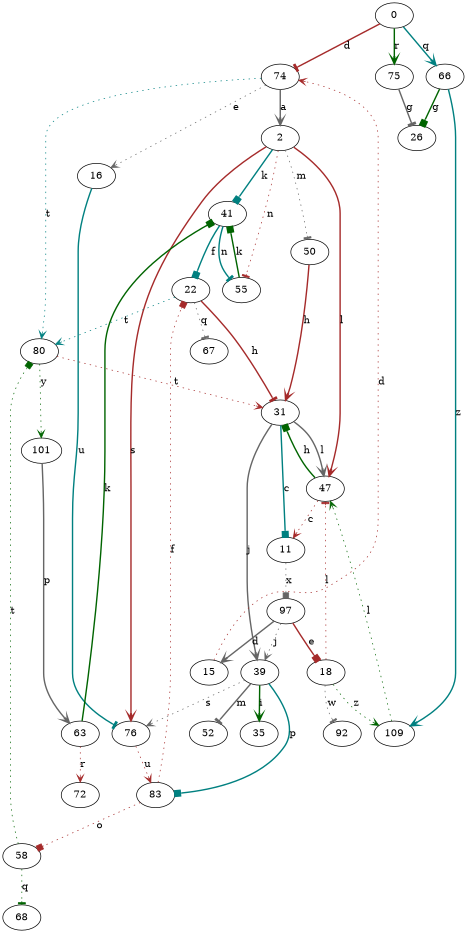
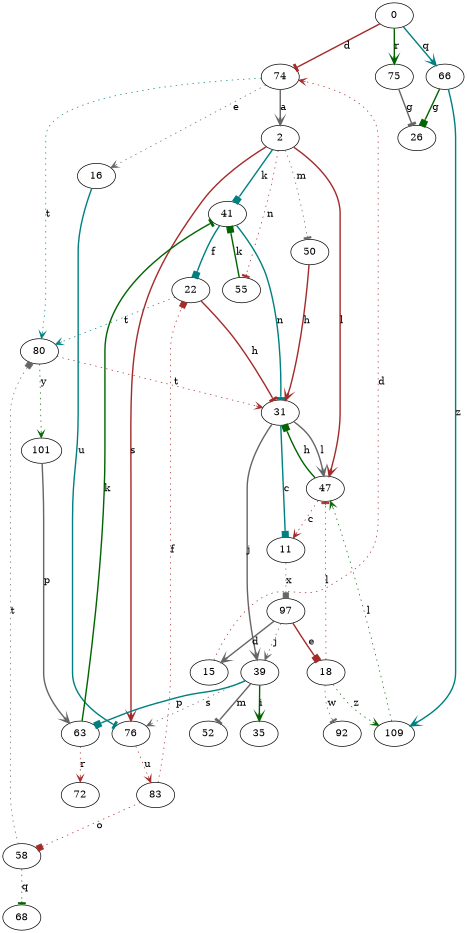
(219, 253) -> (274, 306)
(209, 351) -> none
(105, 451) -> (105, 451)
(11, 605) -> (11, 605)
(268, 763) -> (176, 698)
